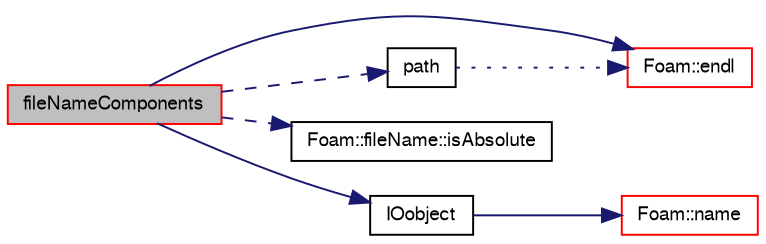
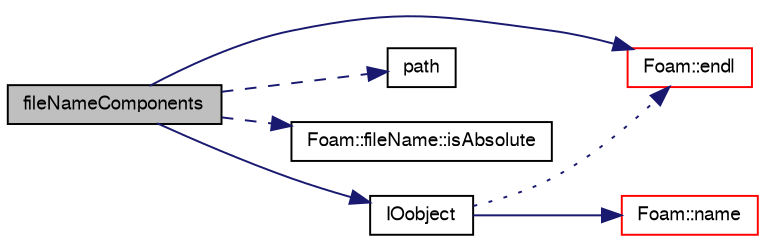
(532, 68) -> (572, 167)
(115, 105) -> (115, 105)
